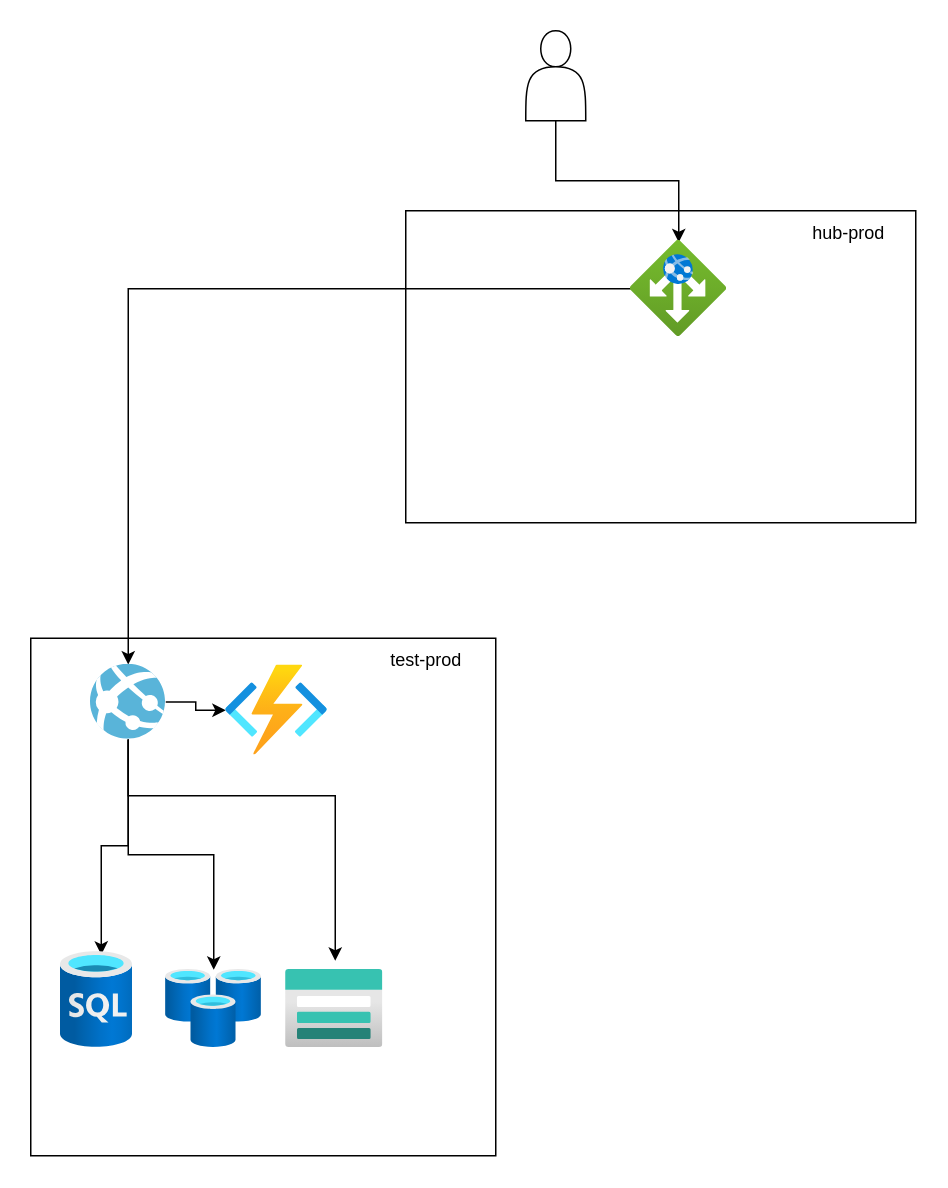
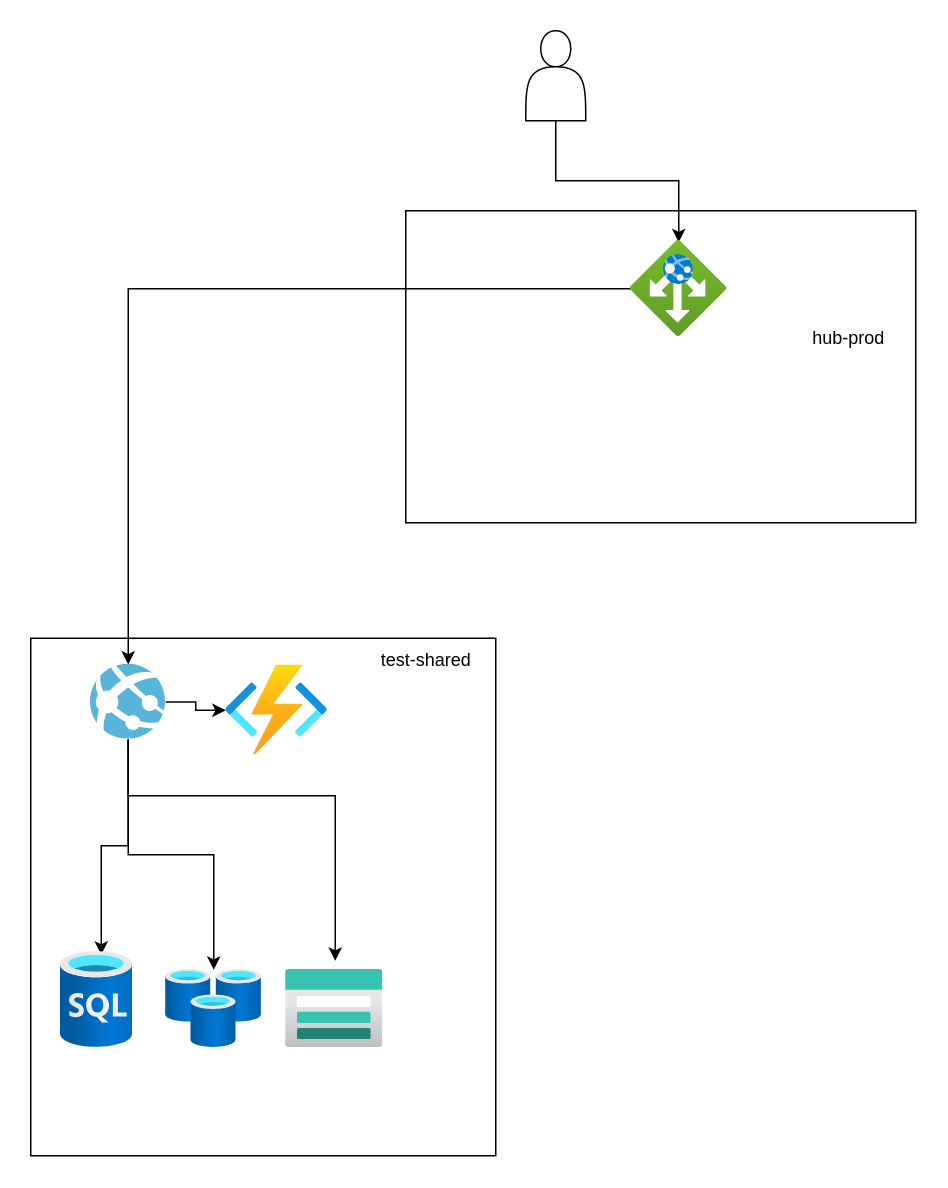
(848, 233) -> (848, 338)
(429, 661) -> (429, 661)
